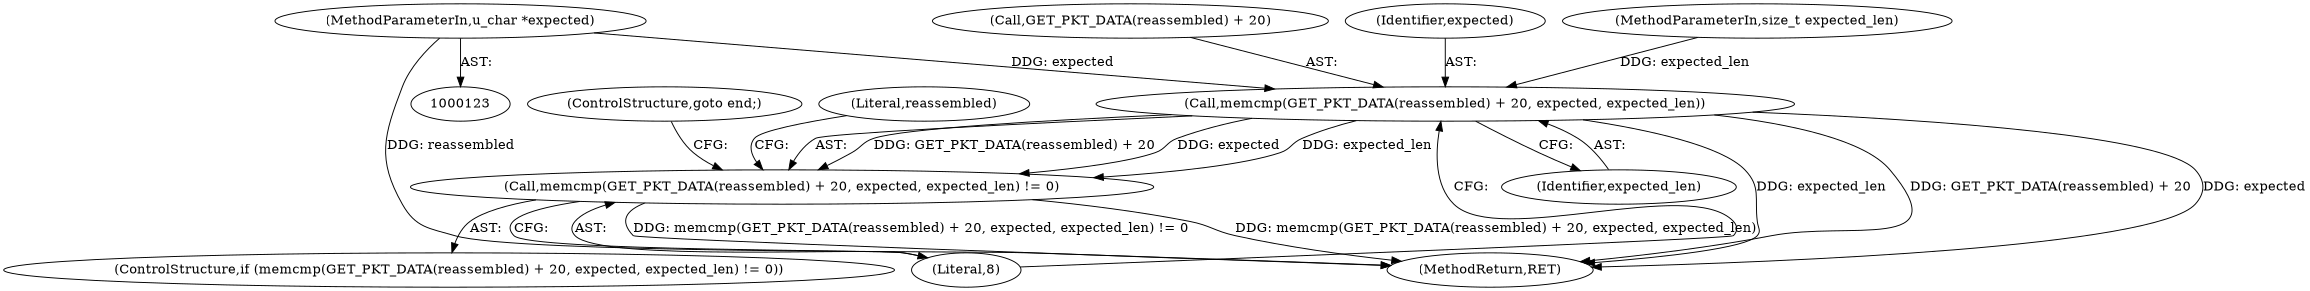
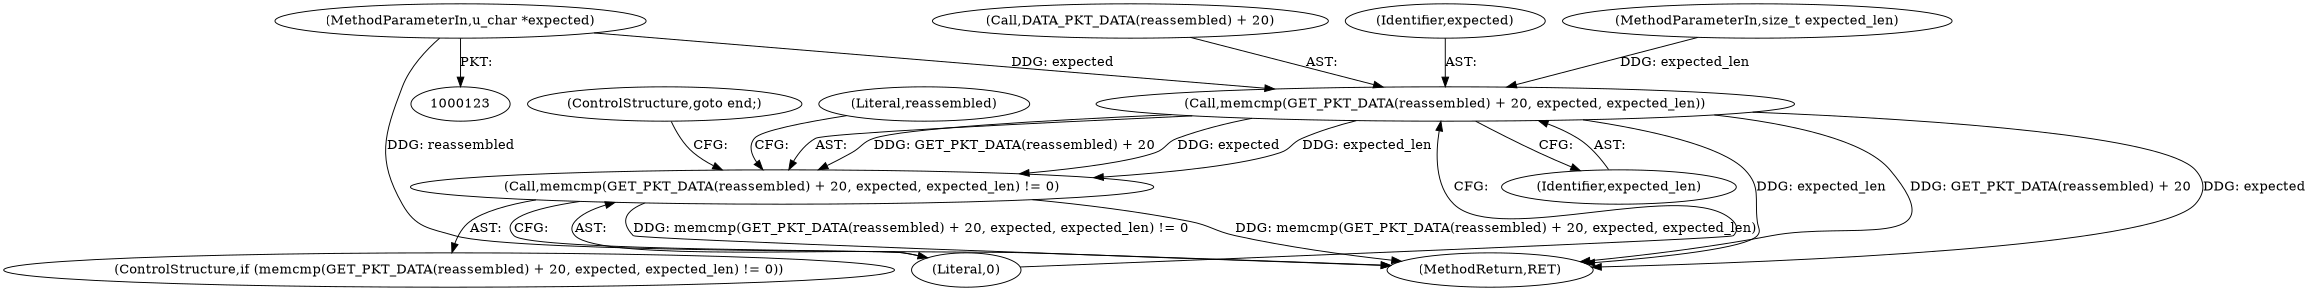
(1130, 21) -> (1130, 21)
(479, 62) -> (479, 62)
(966, 270) -> (966, 270)
